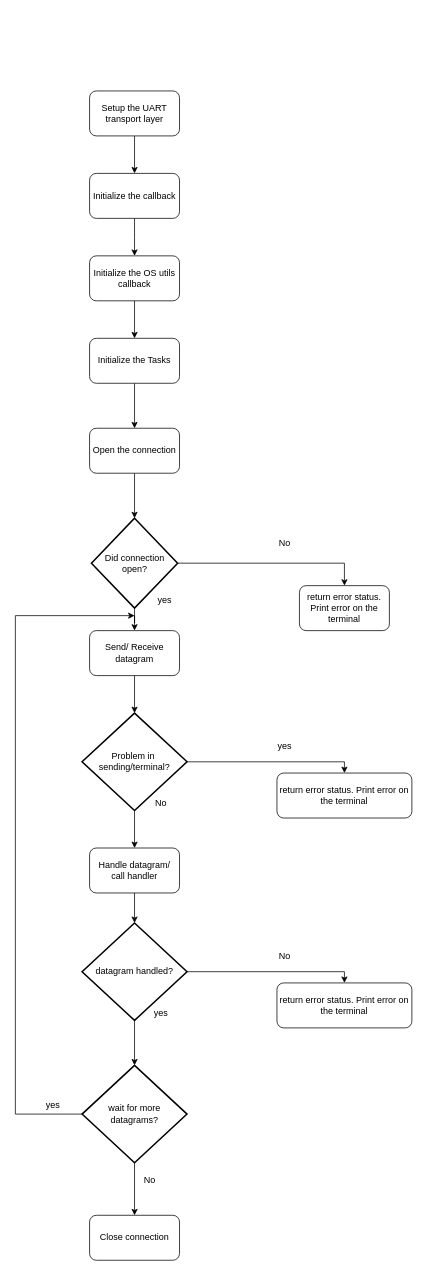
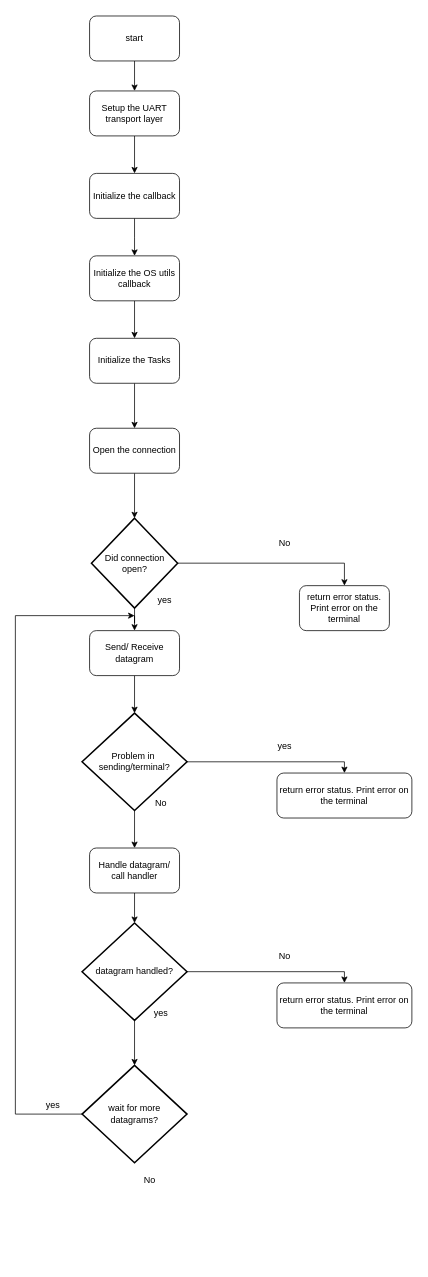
none -> (135, 38)
none -> (135, 72)
(135, 1186) -> none
(135, 1238) -> none
